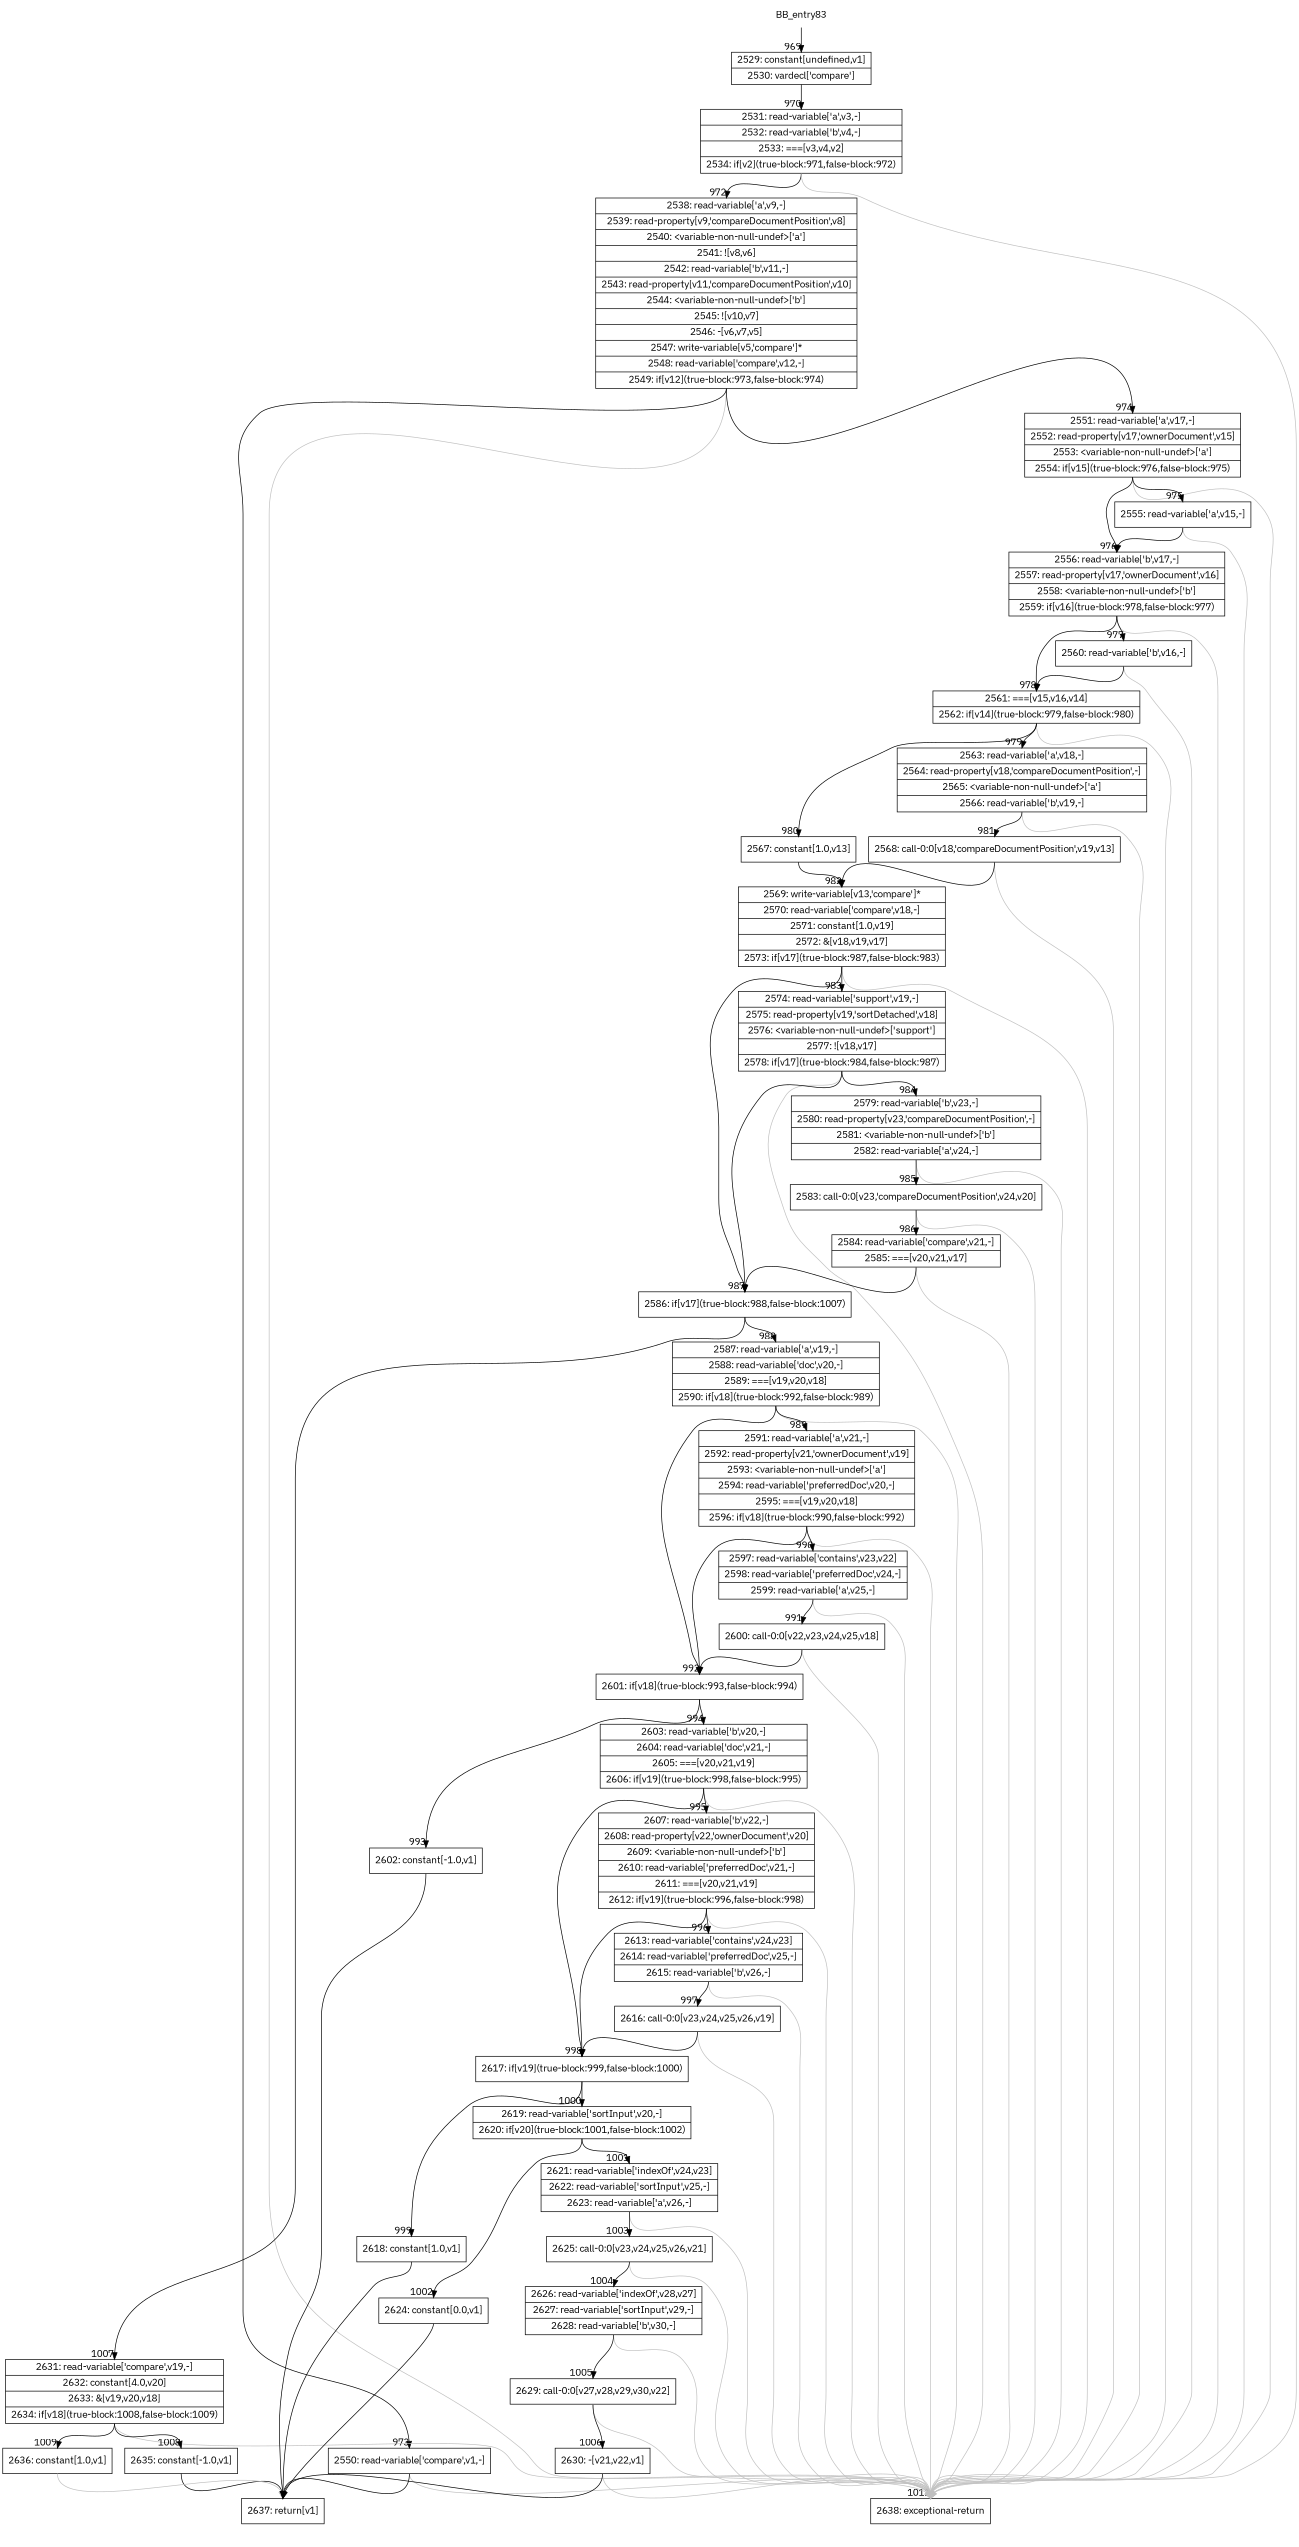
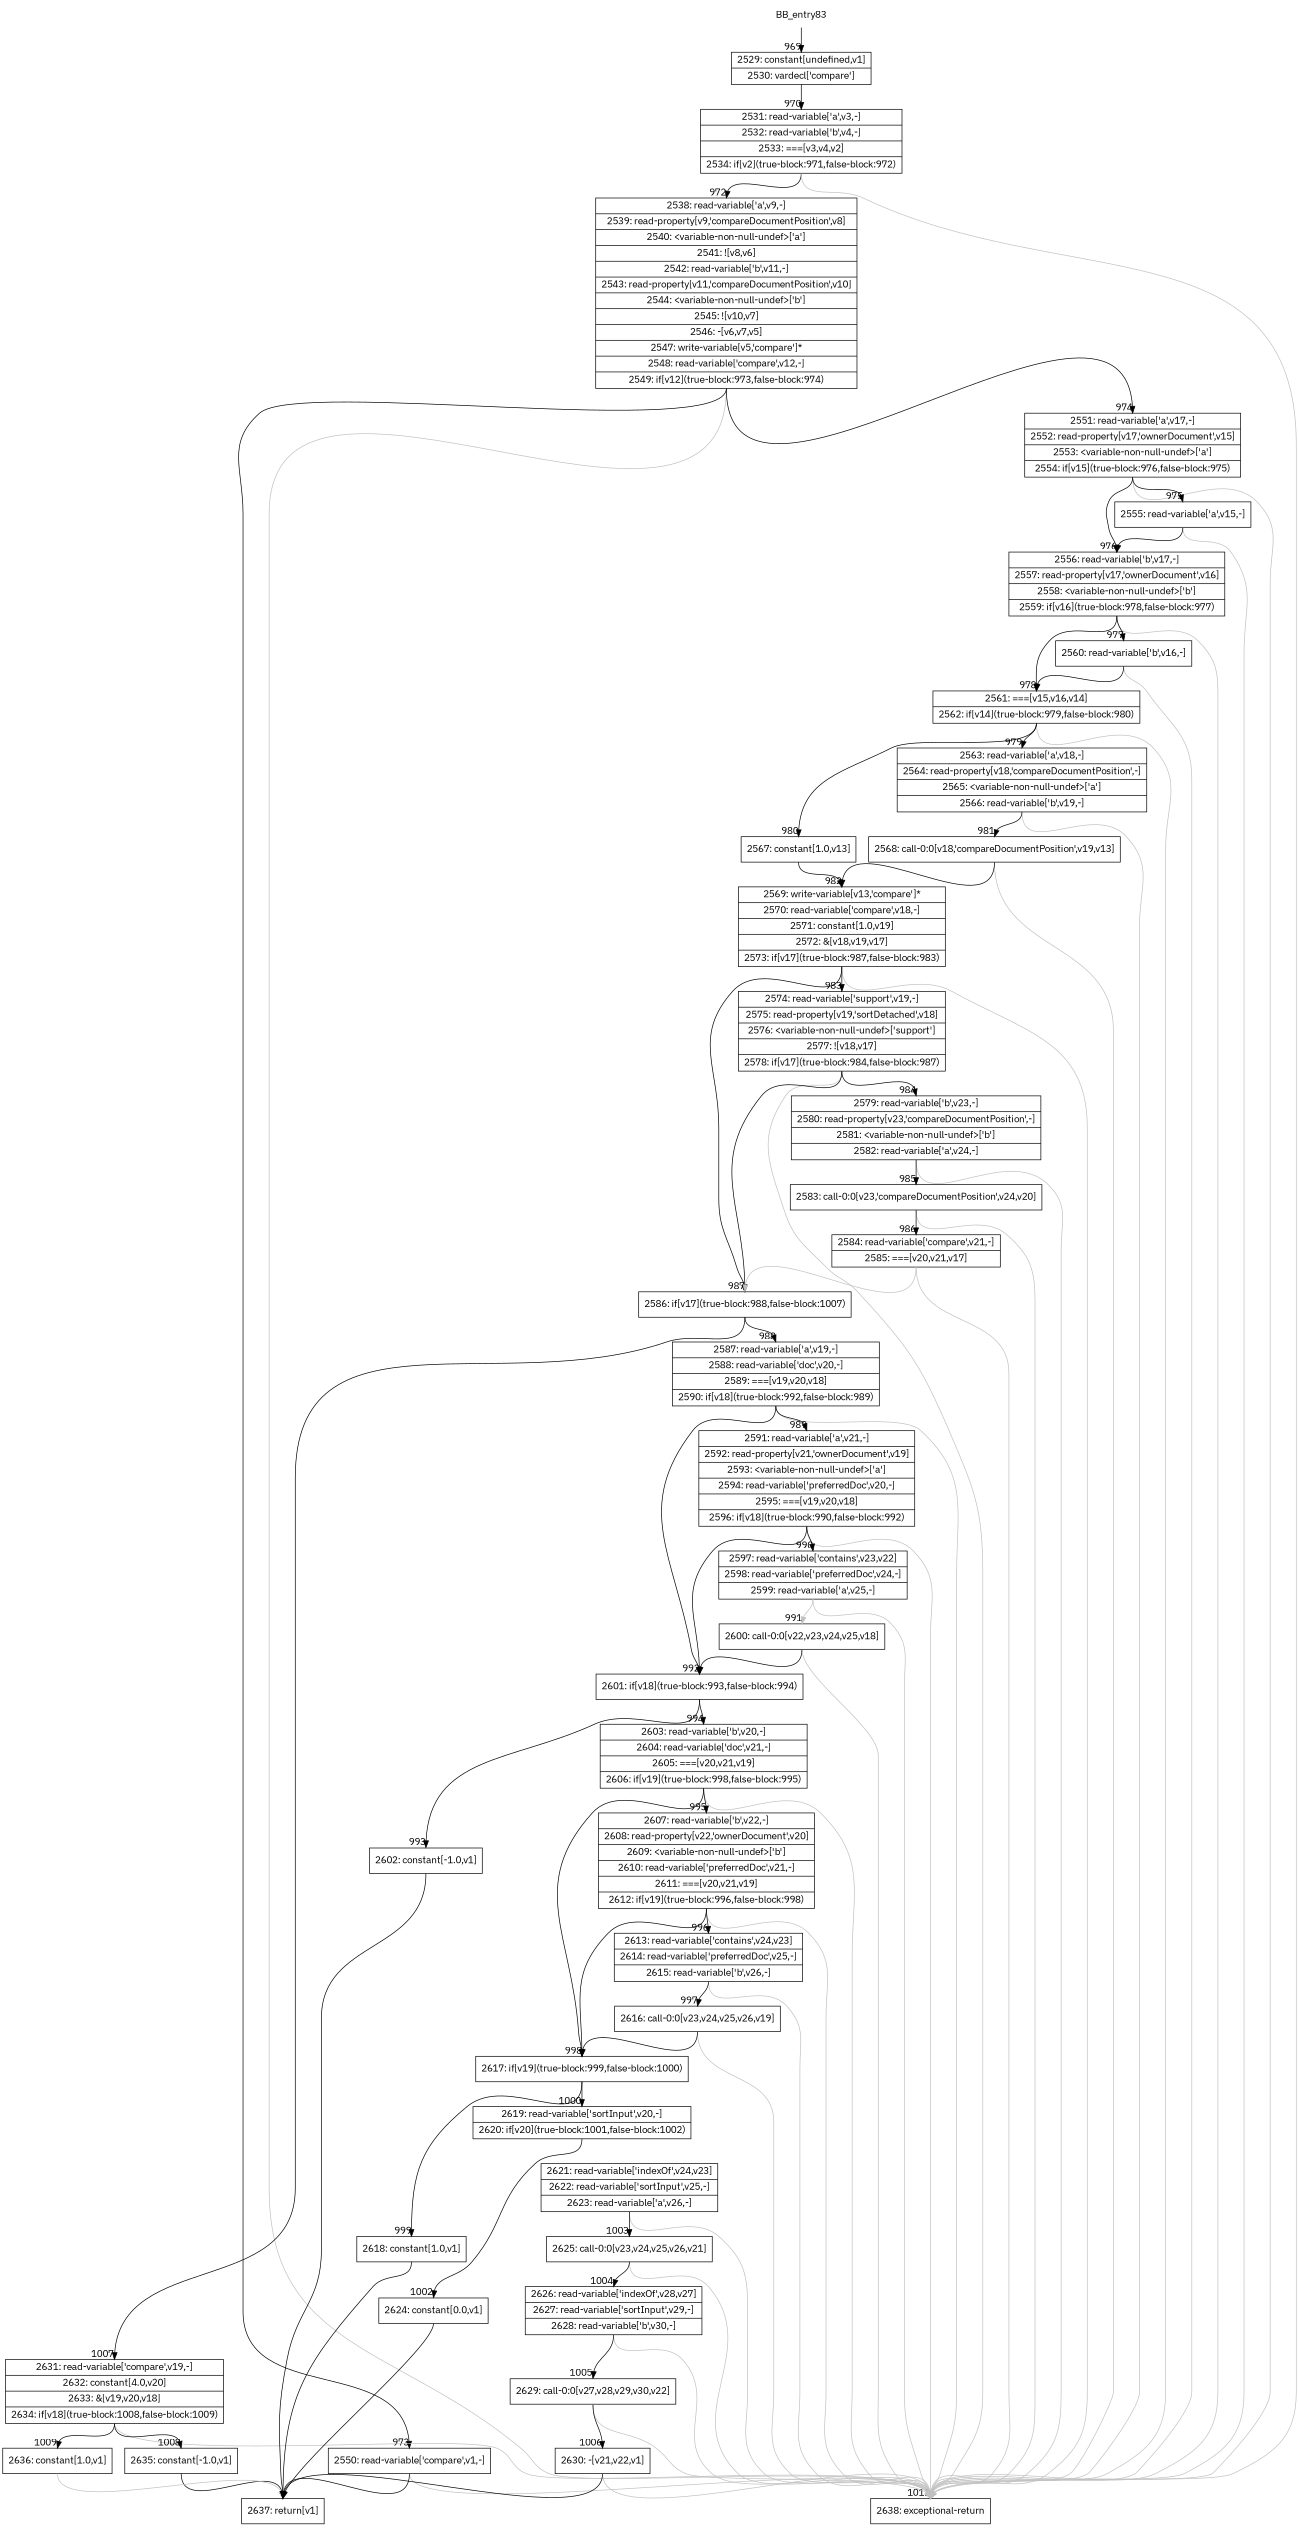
(834, 1280) -> (834, 1280)
(810, 1609) -> (810, 1609)
(602, 2151) -> none
